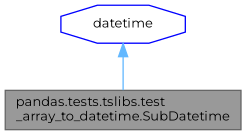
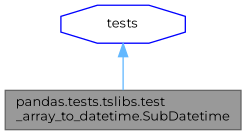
(123, 24) -> (123, 24)
